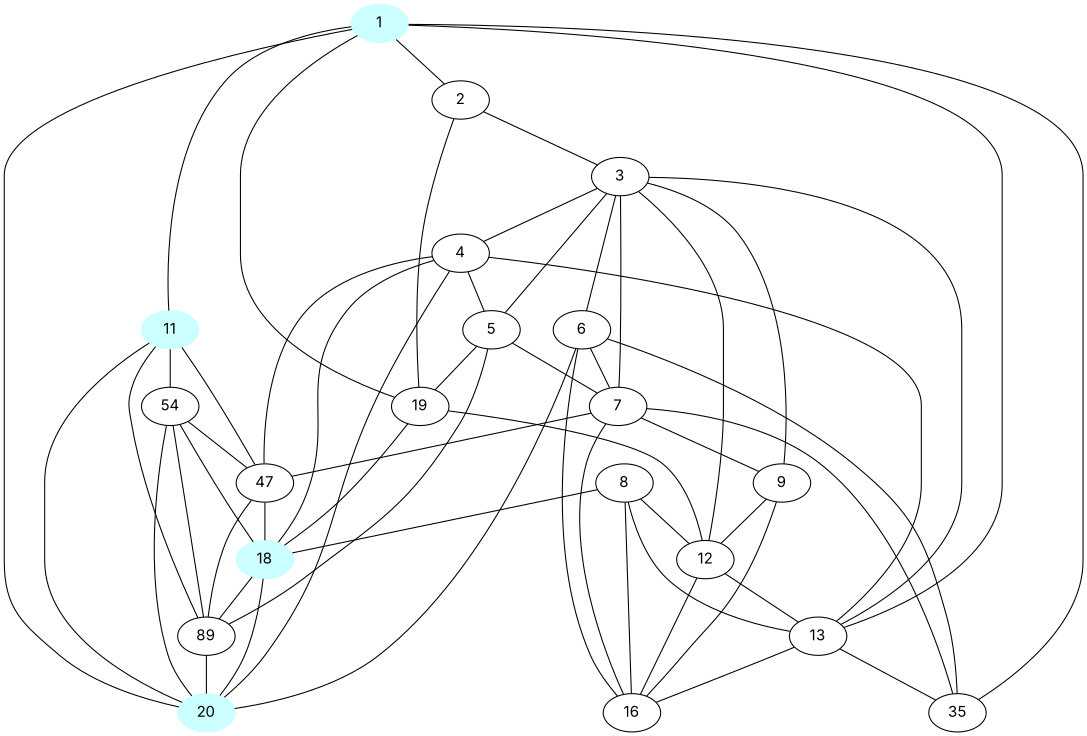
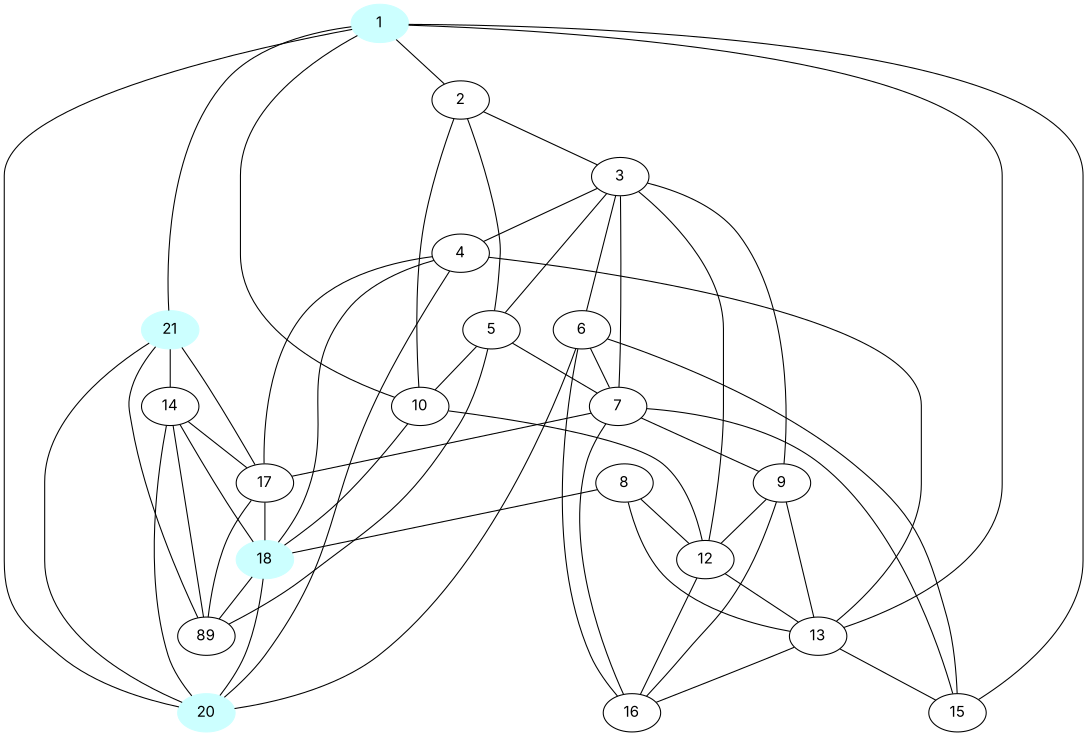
(476, 292) -> (495, 213)
(958, 313) -> (800, 560)
(170, 330) -> (170, 330)
(170, 406) -> (170, 406)
(420, 406) -> (420, 406)
(265, 483) -> (265, 483)
(628, 598) -> none
(206, 675) -> none
(958, 713) -> (958, 713)
